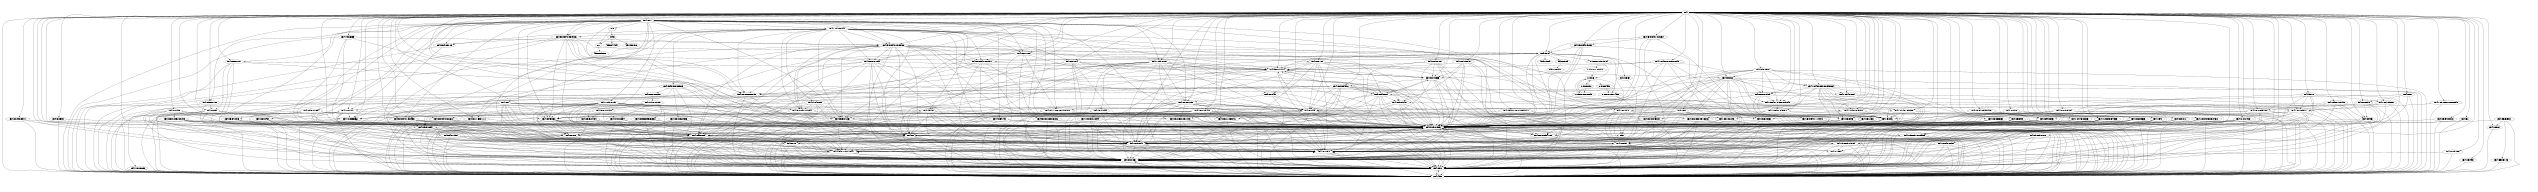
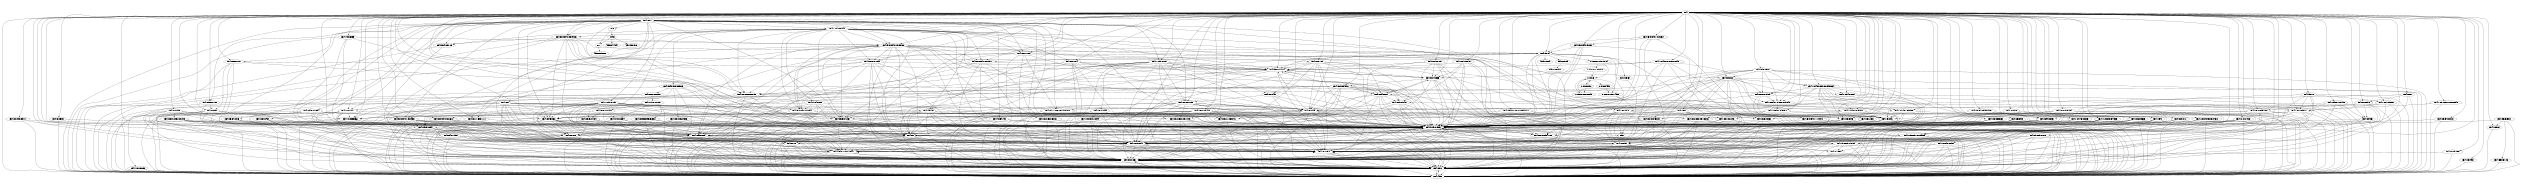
(1047, 119) -> (1047, 119)
(2465, 119) -> none
